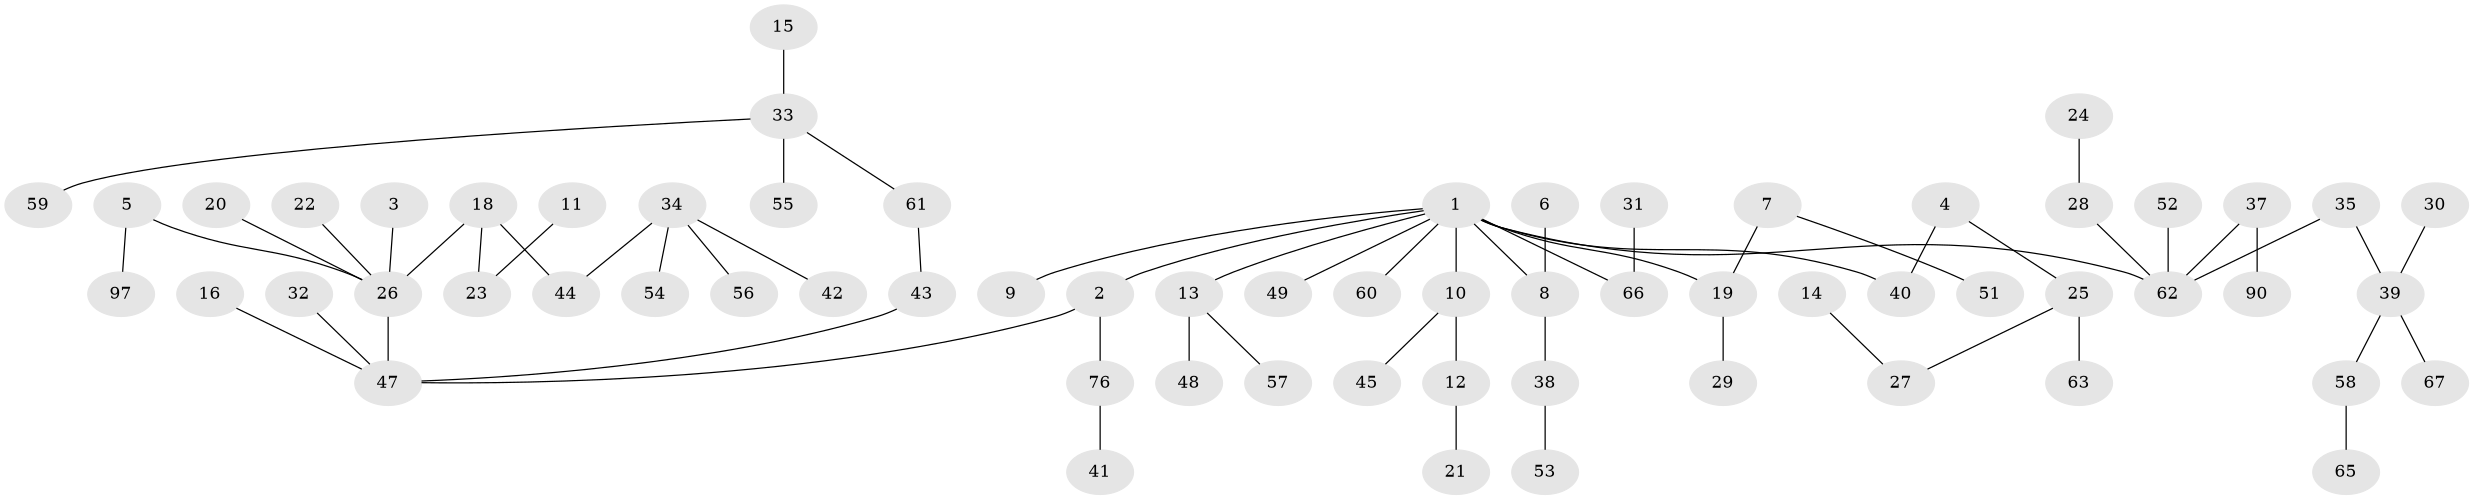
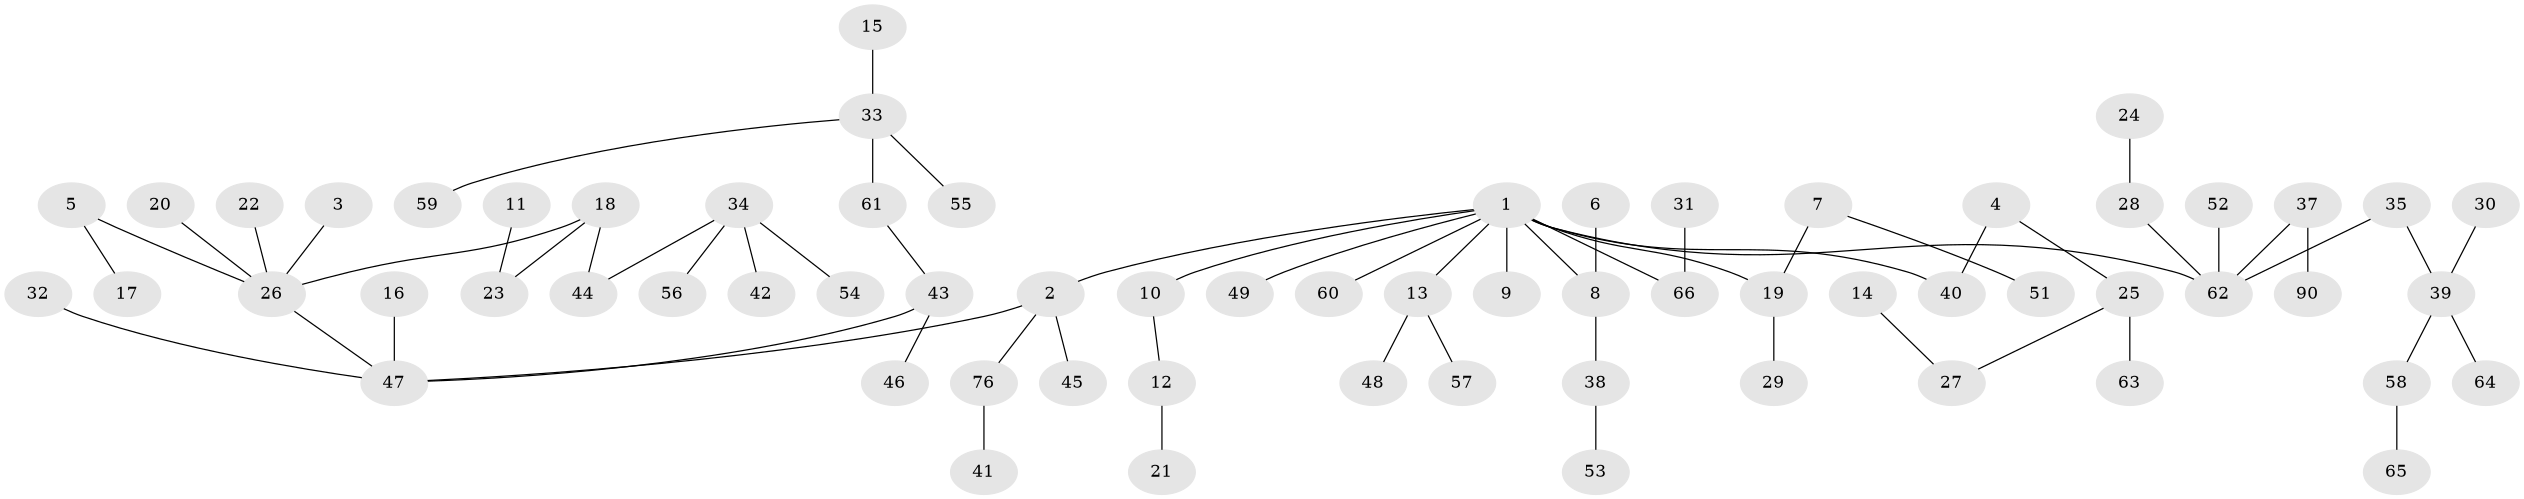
(121, 294) -> (127, 294)
(1412, 339) -> (1062, 339)
none -> (895, 383)
(2435, 383) -> (2486, 383)
